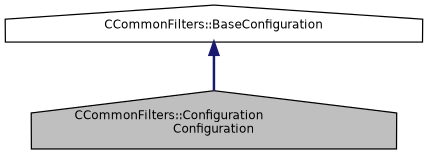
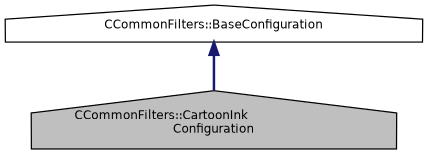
(214, 123) -> (214, 123)
